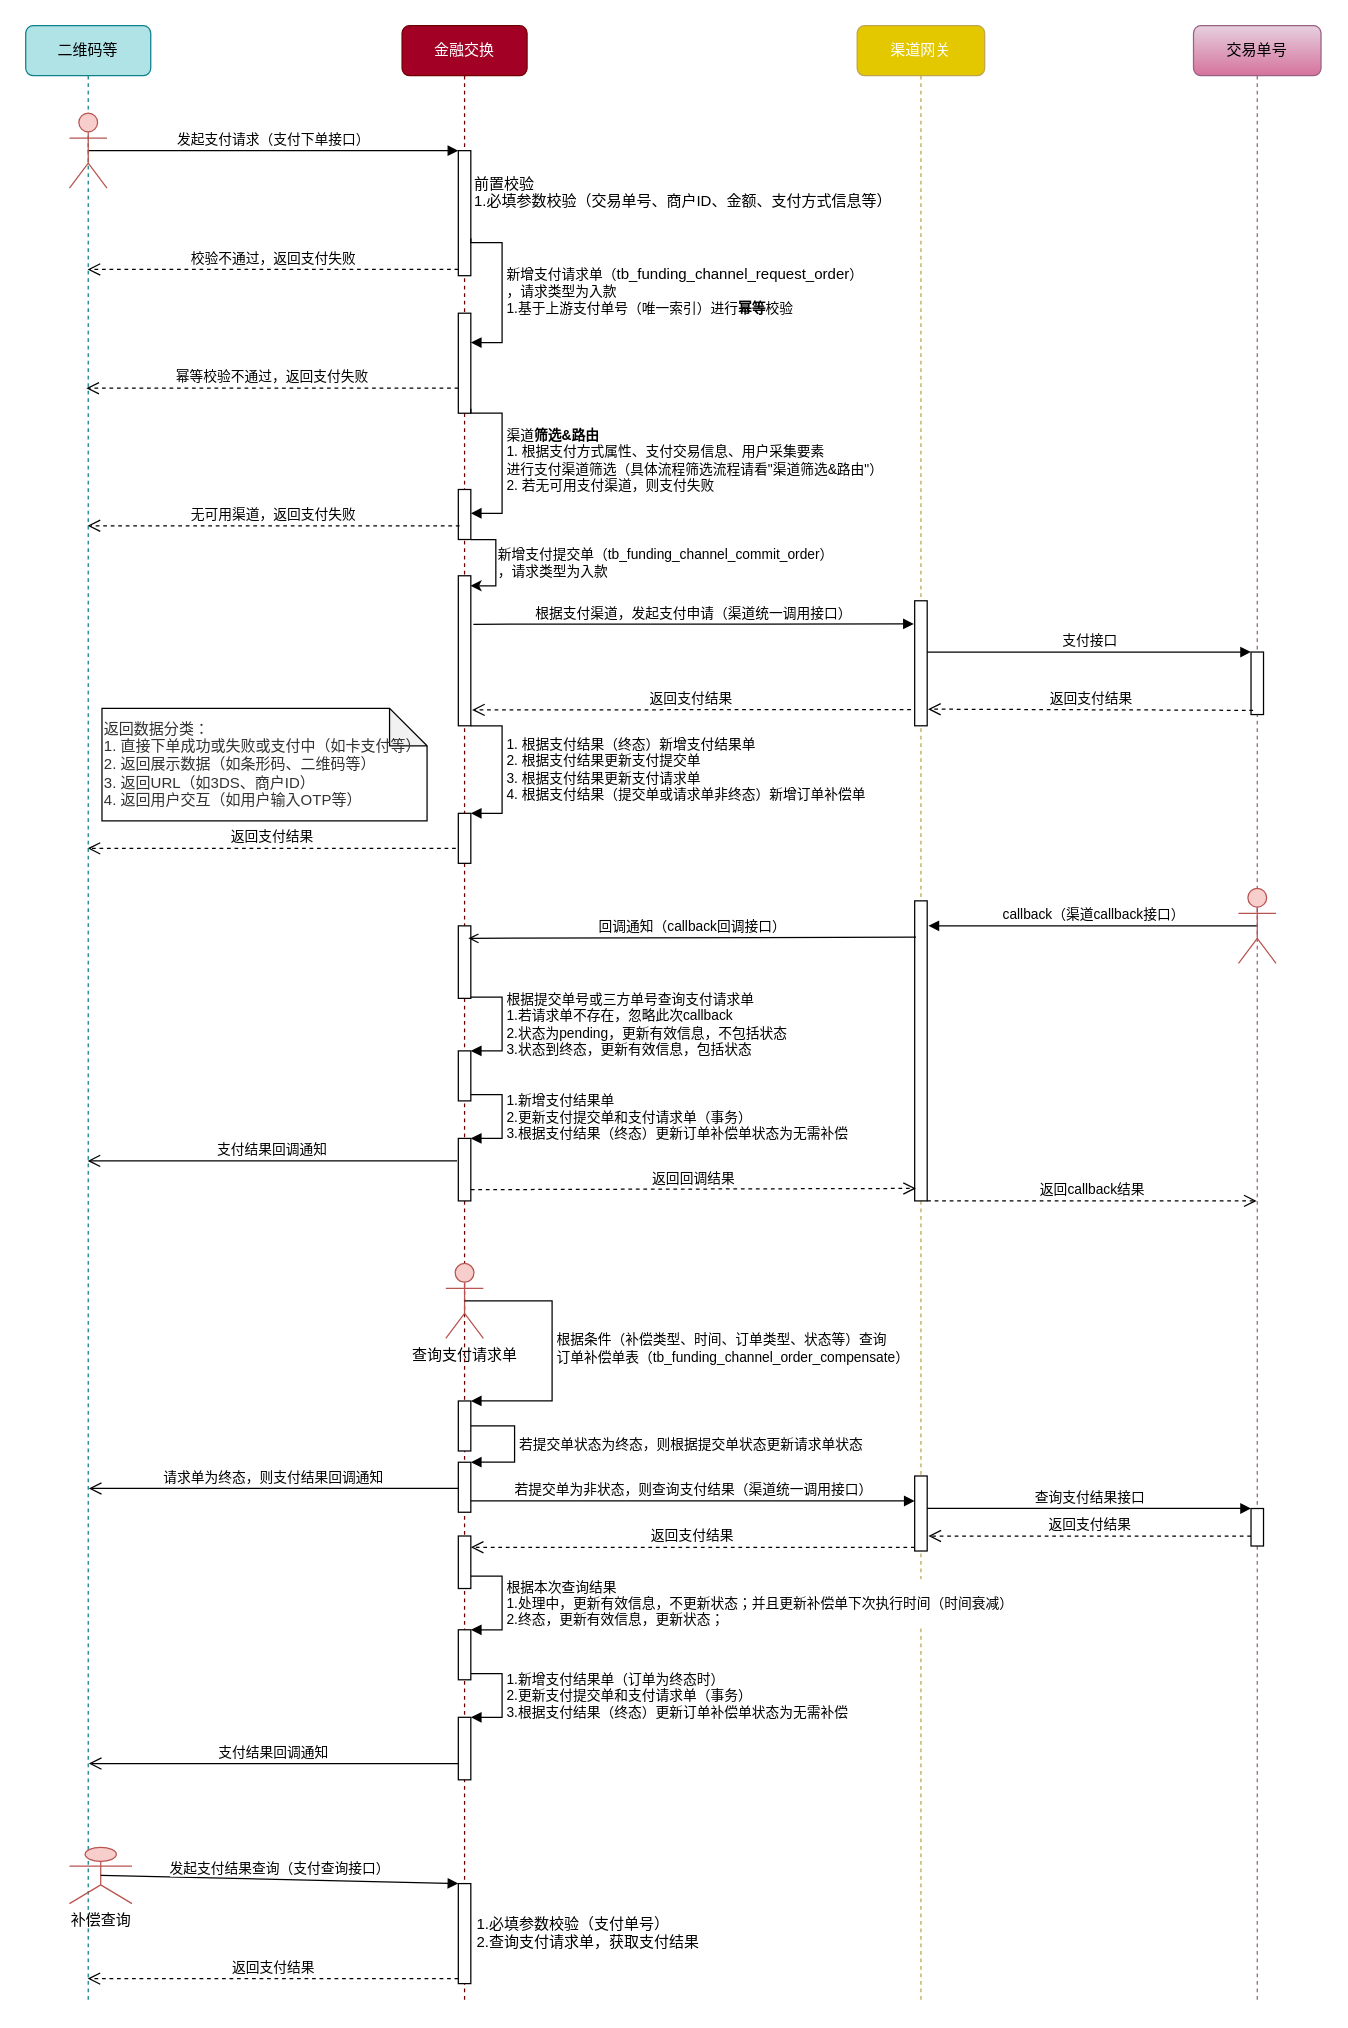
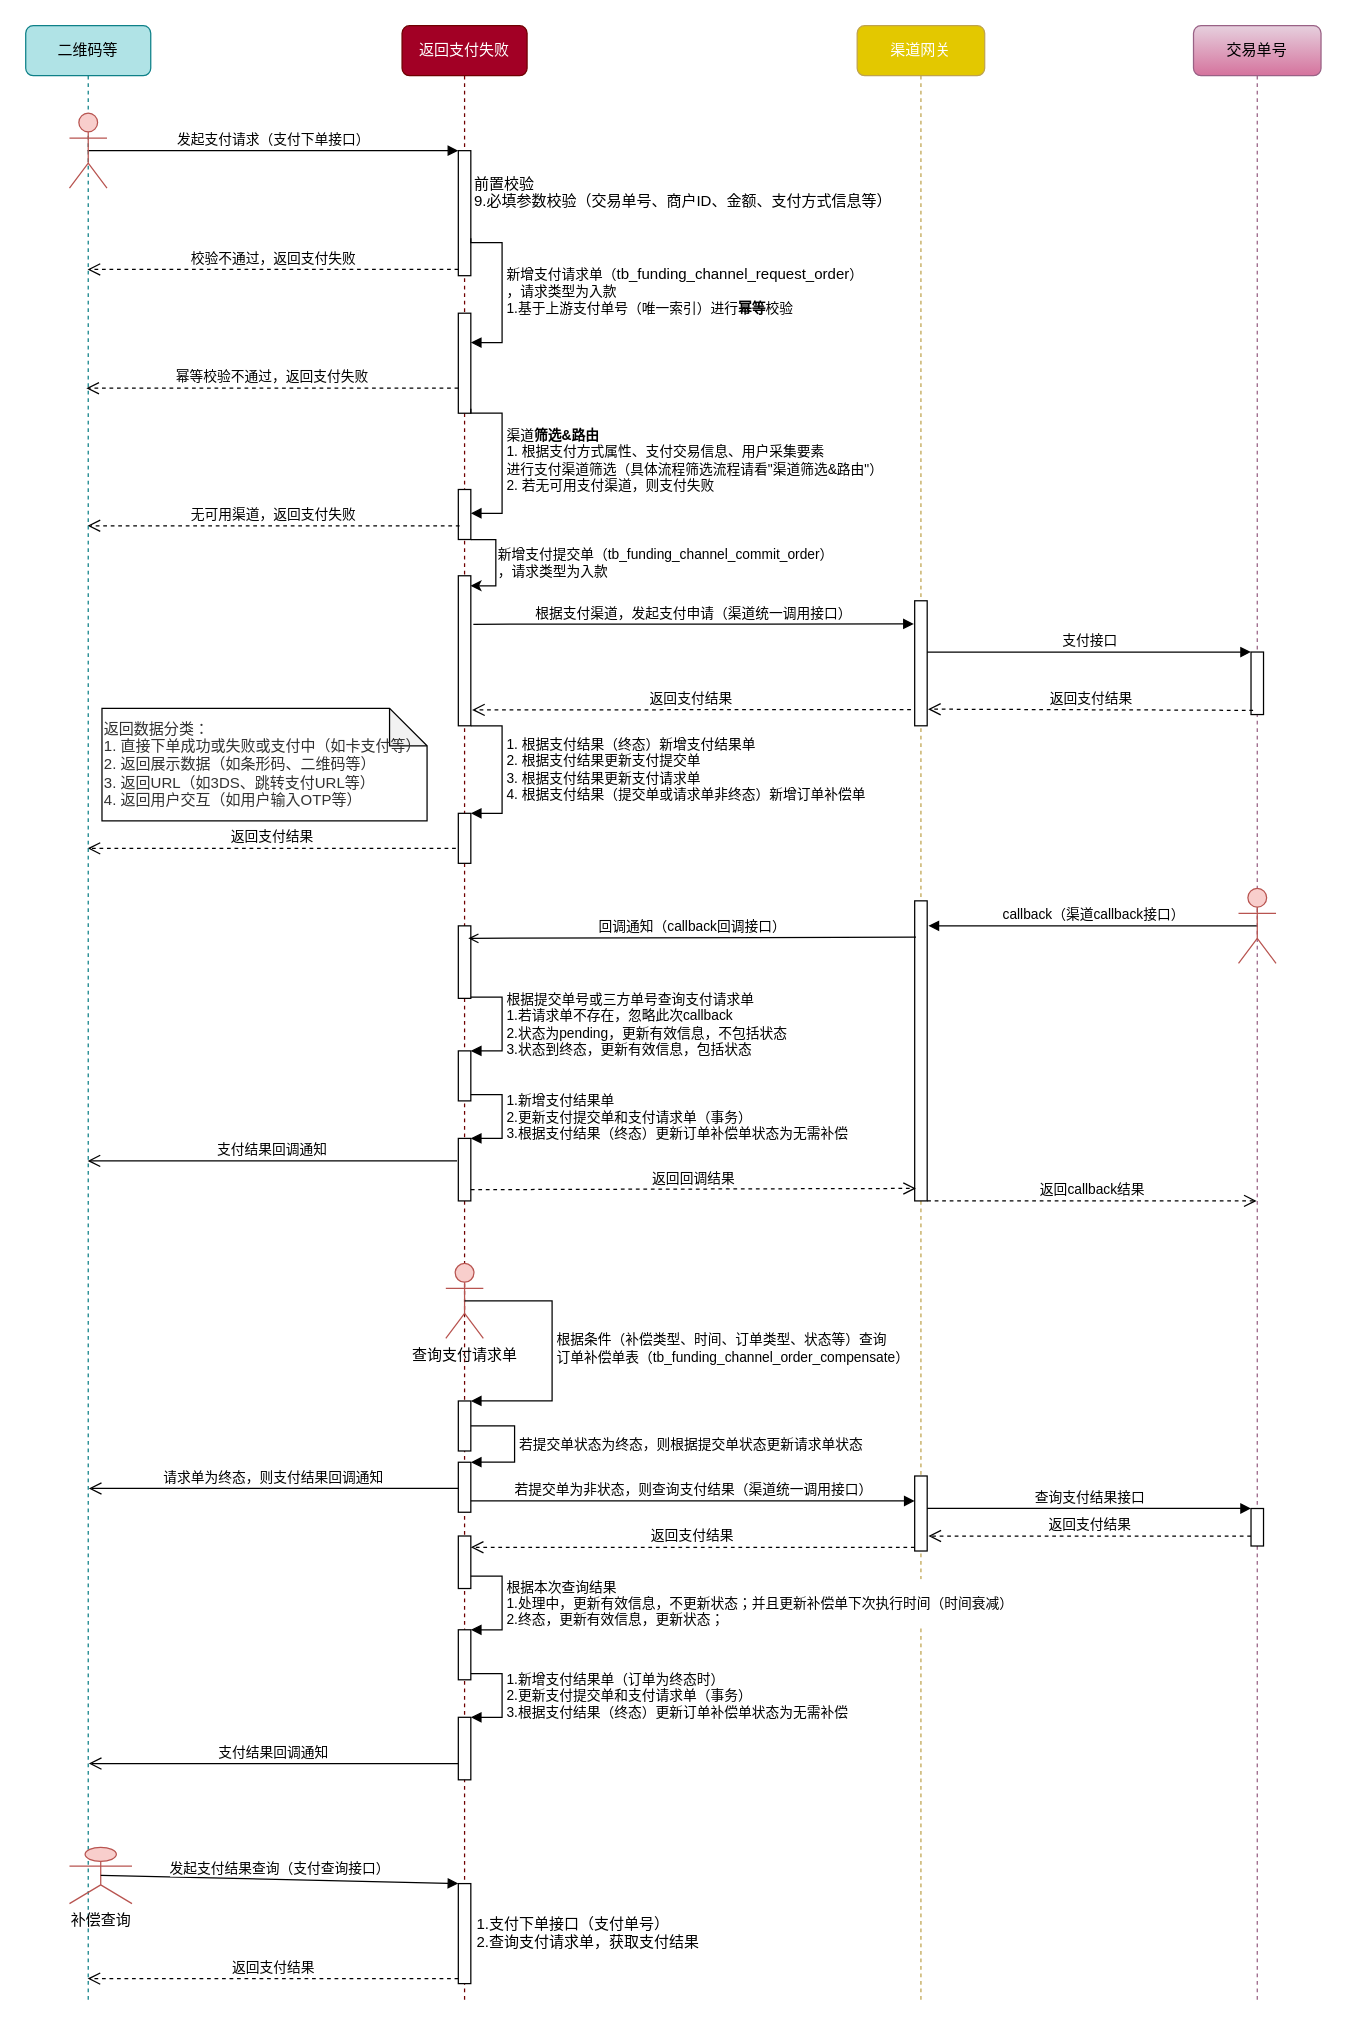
(464, 51) -> (464, 51)
(504, 184) -> (504, 184)
(263, 764) -> (263, 764)
(573, 1924) -> (573, 1924)
